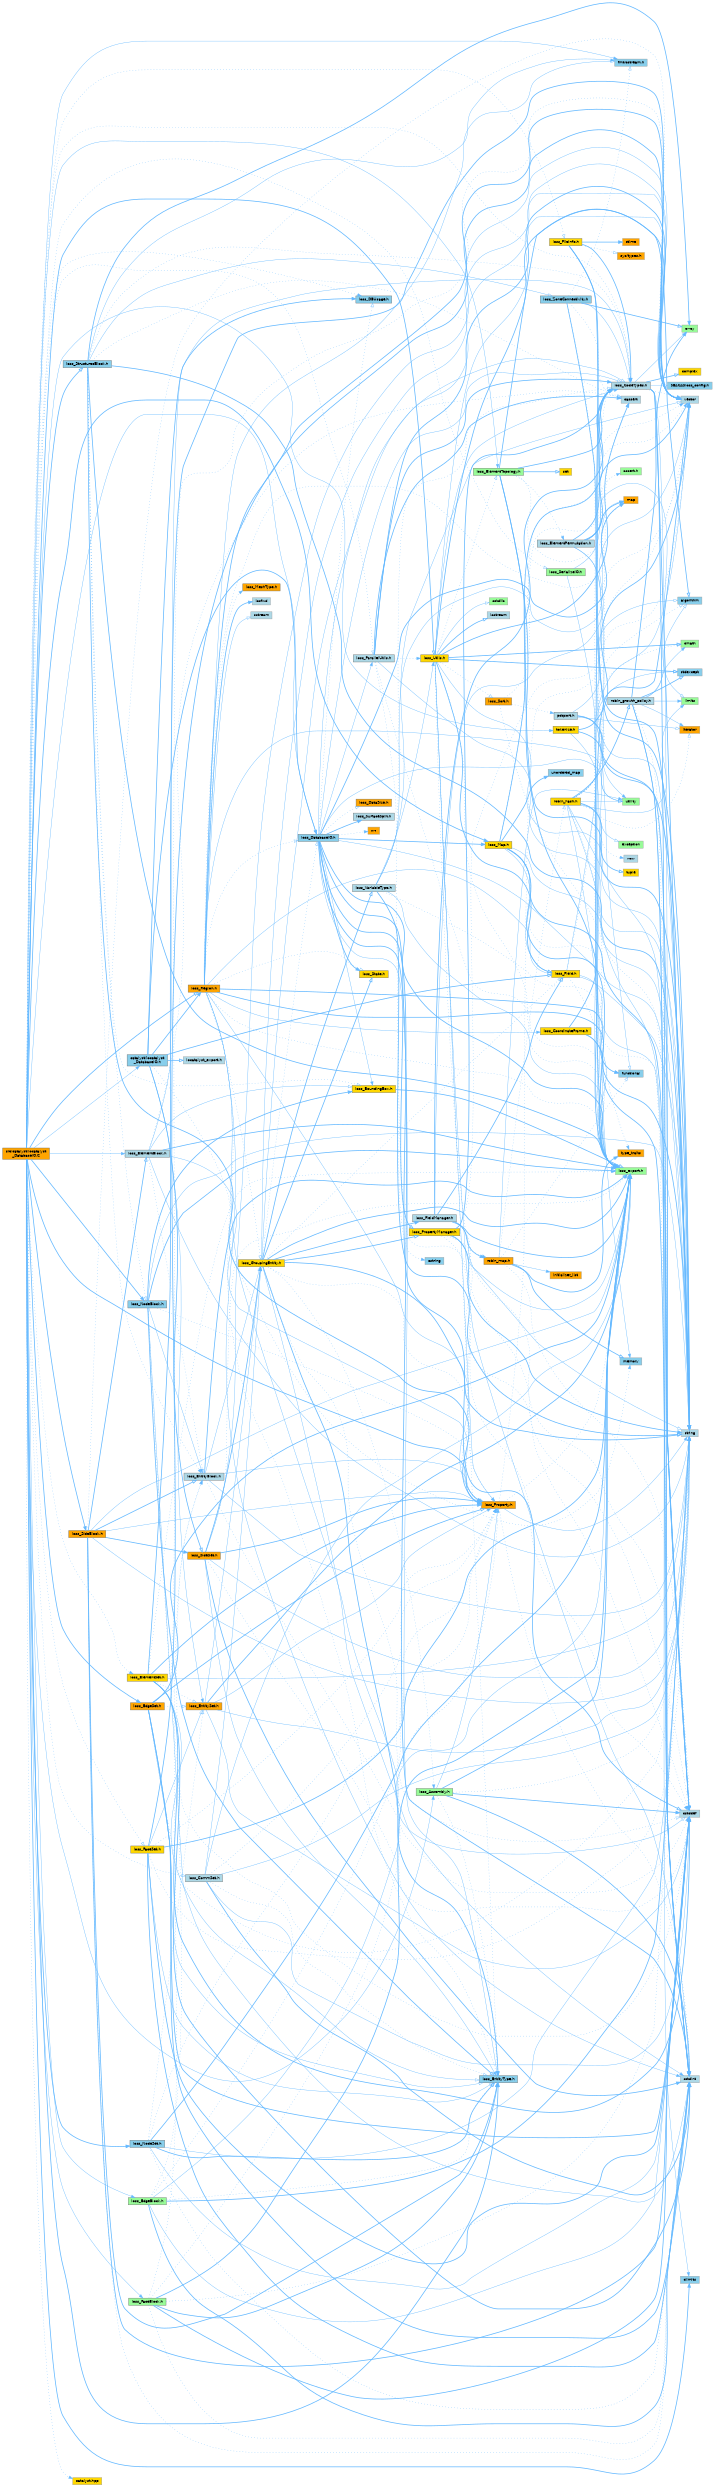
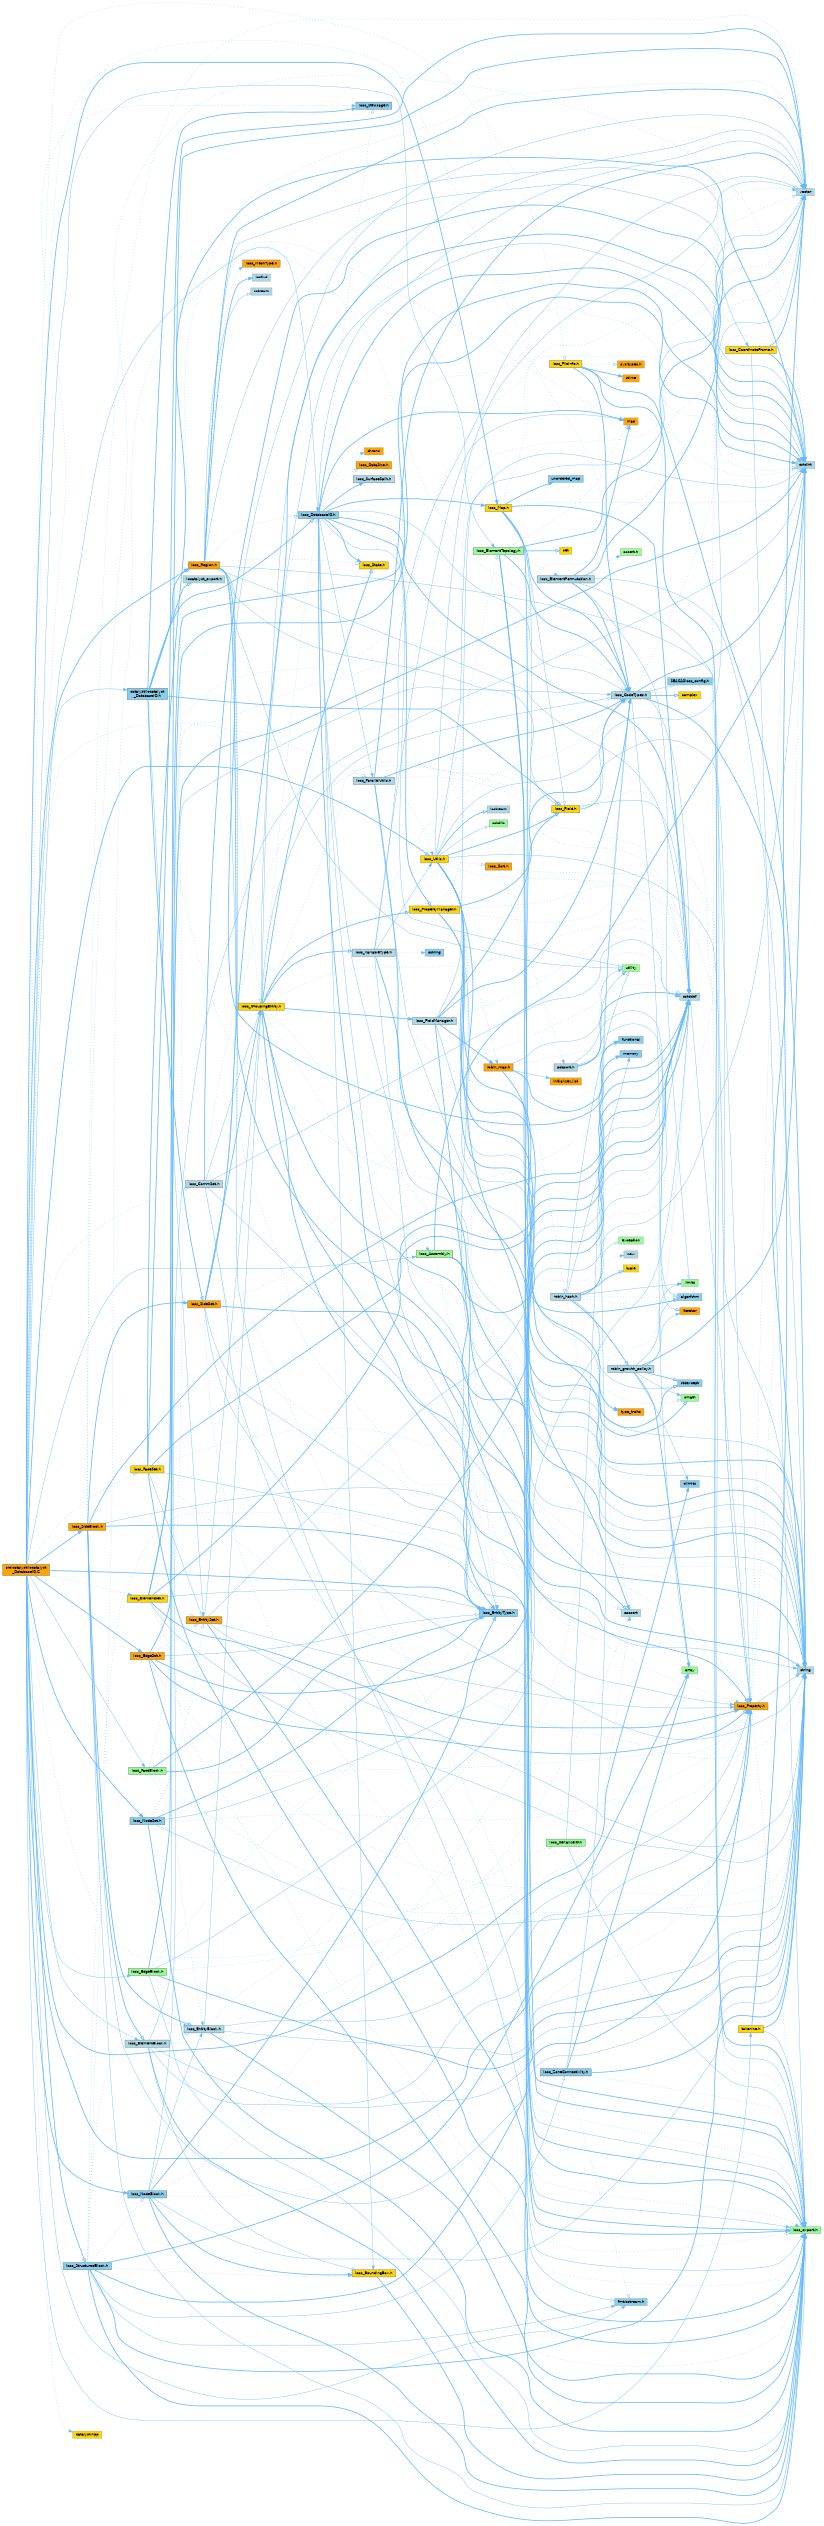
(566, 802) -> (566, 1297)
(374, 831) -> (374, 451)
(475, 1660) -> (720, 1350)
(456, 1760) -> none
